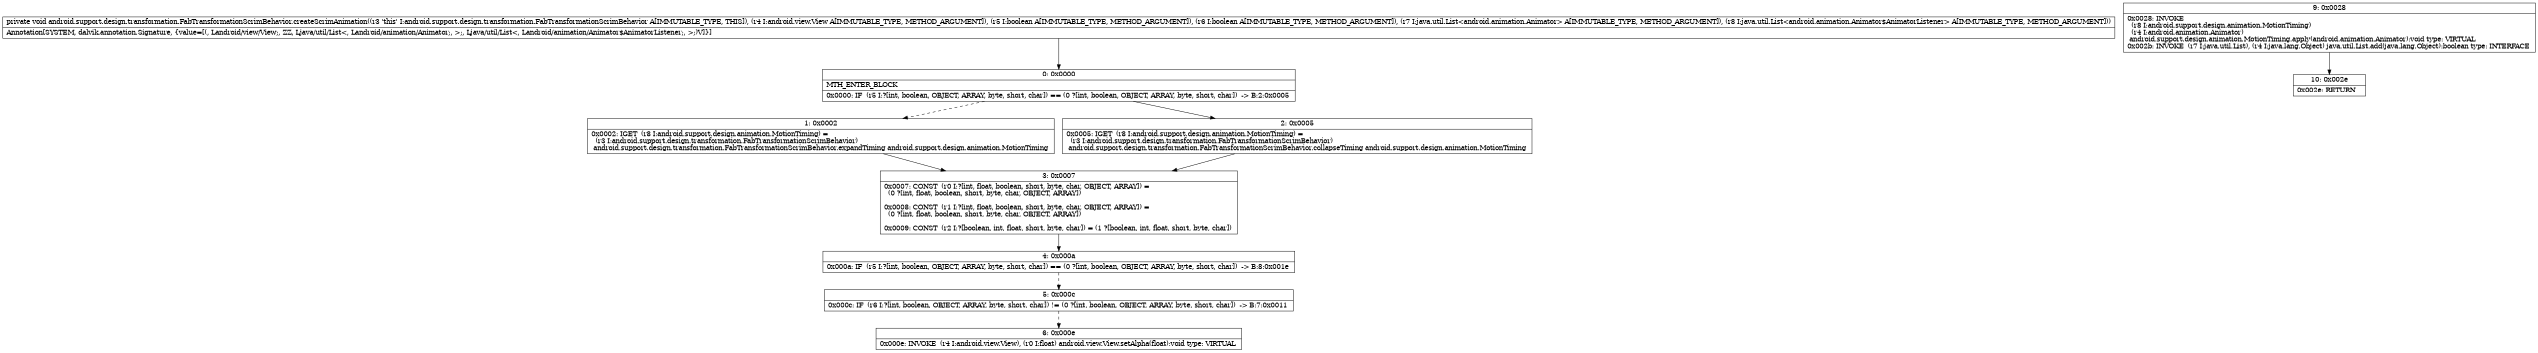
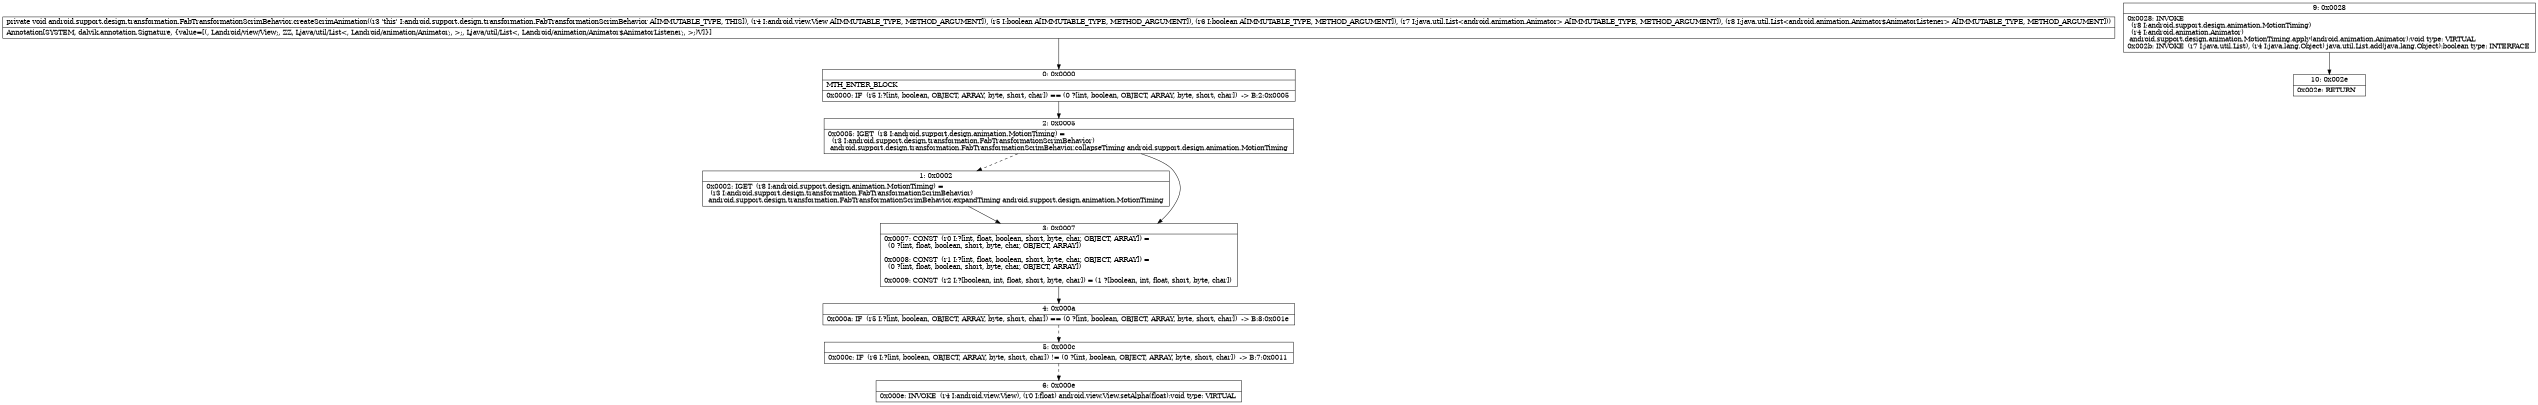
(946, 109) -> (1000, 161)
